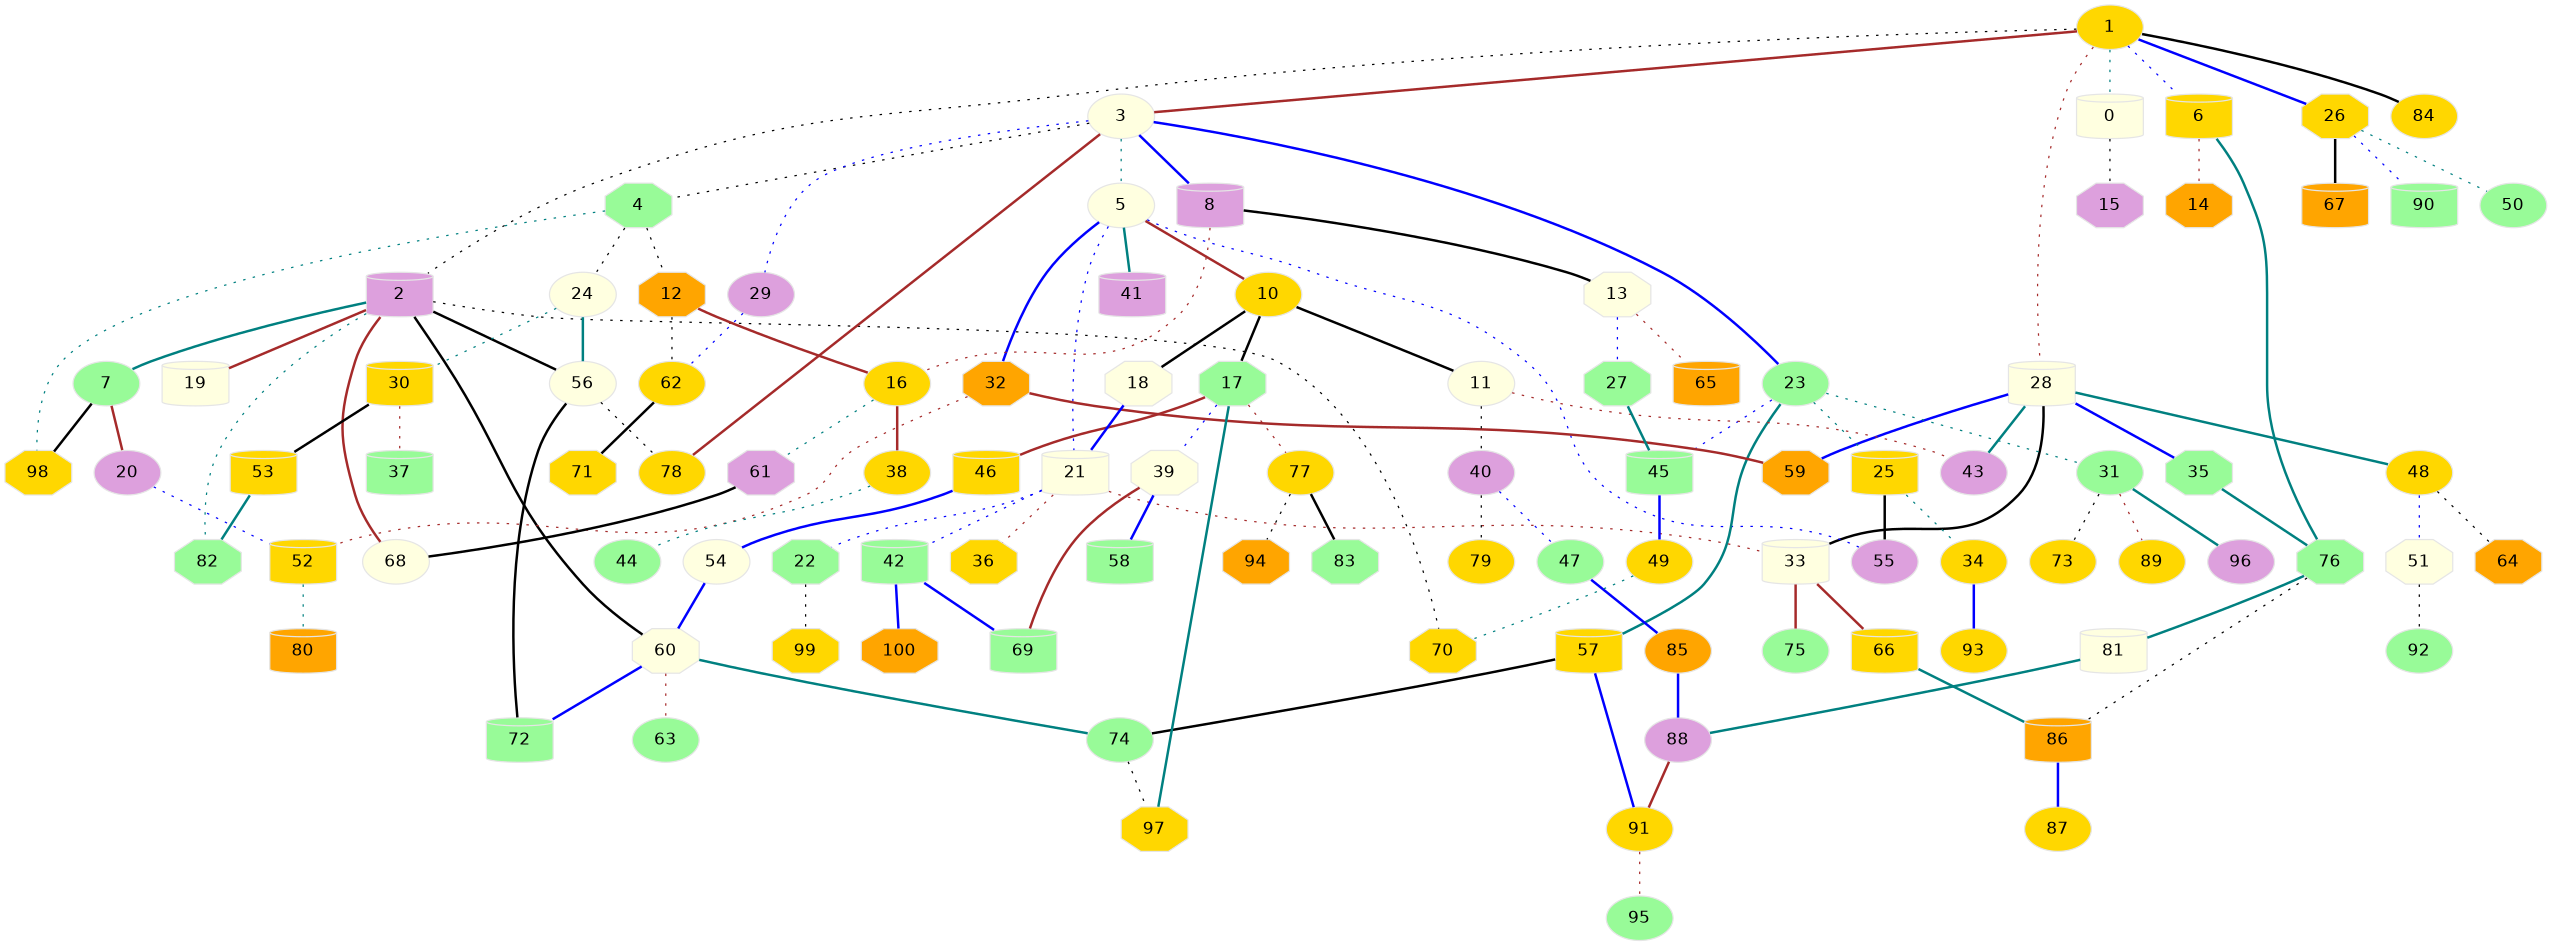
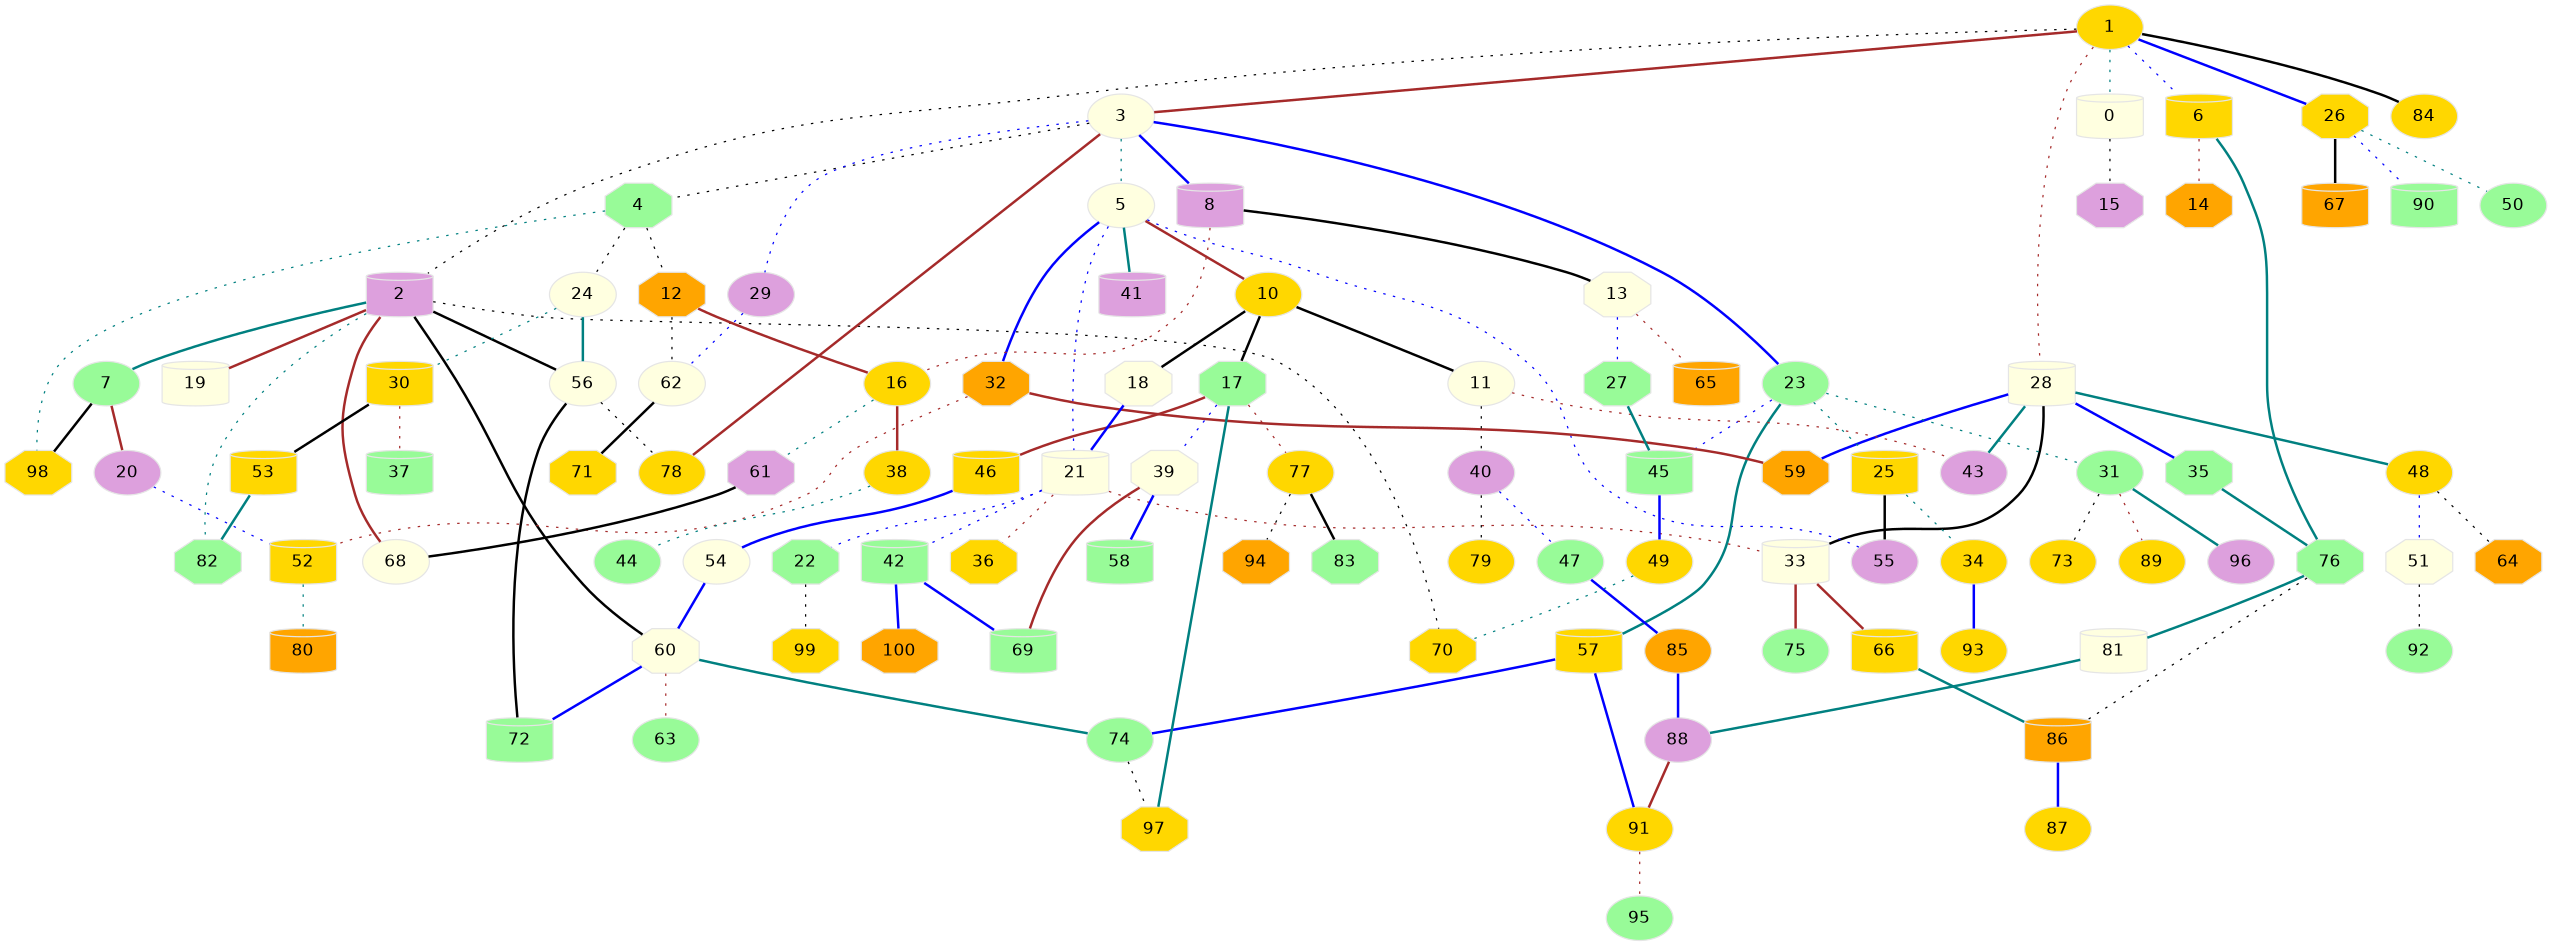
(672, 384) -> (672, 384)
(1354, 698) -> (1354, 698)
